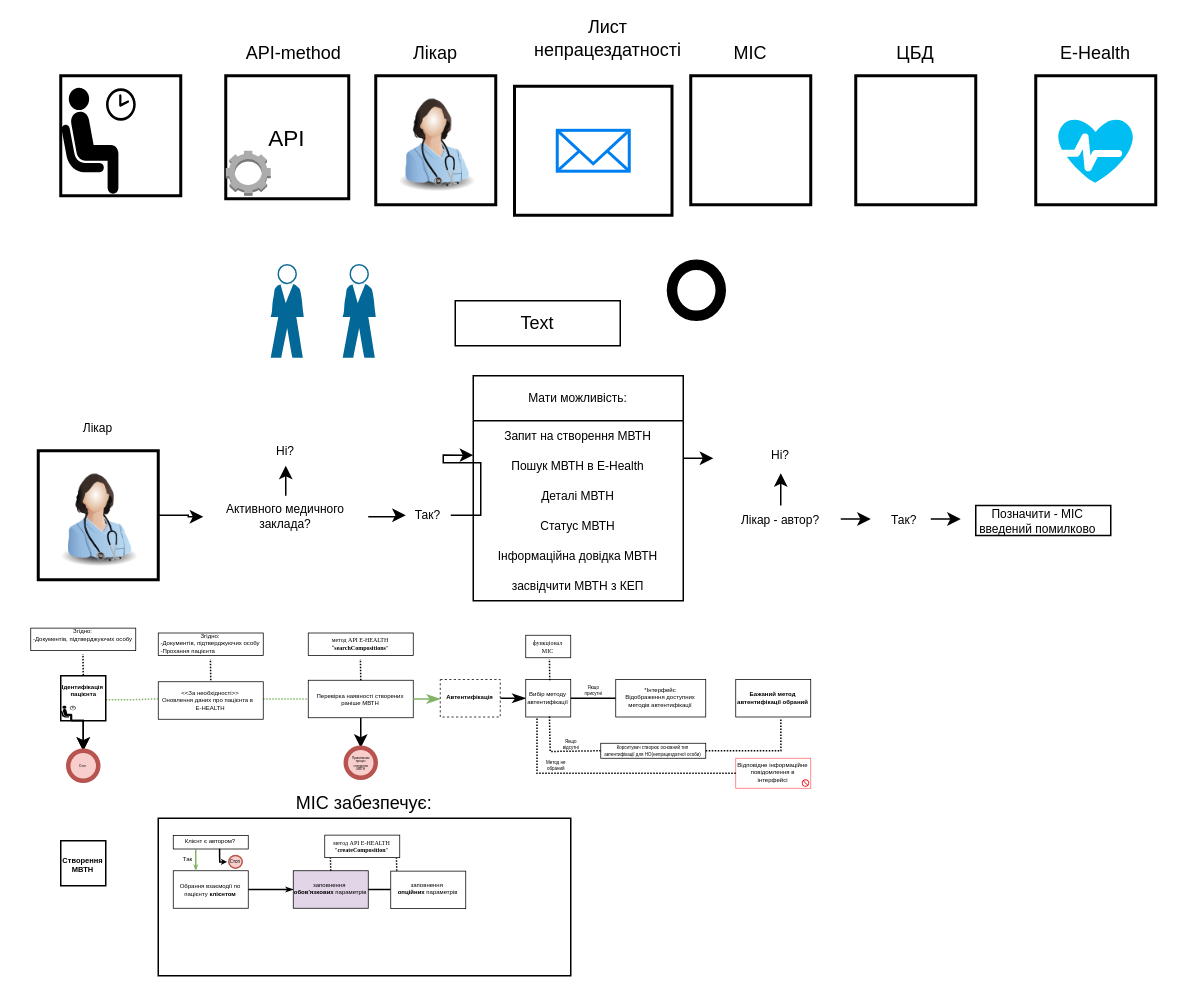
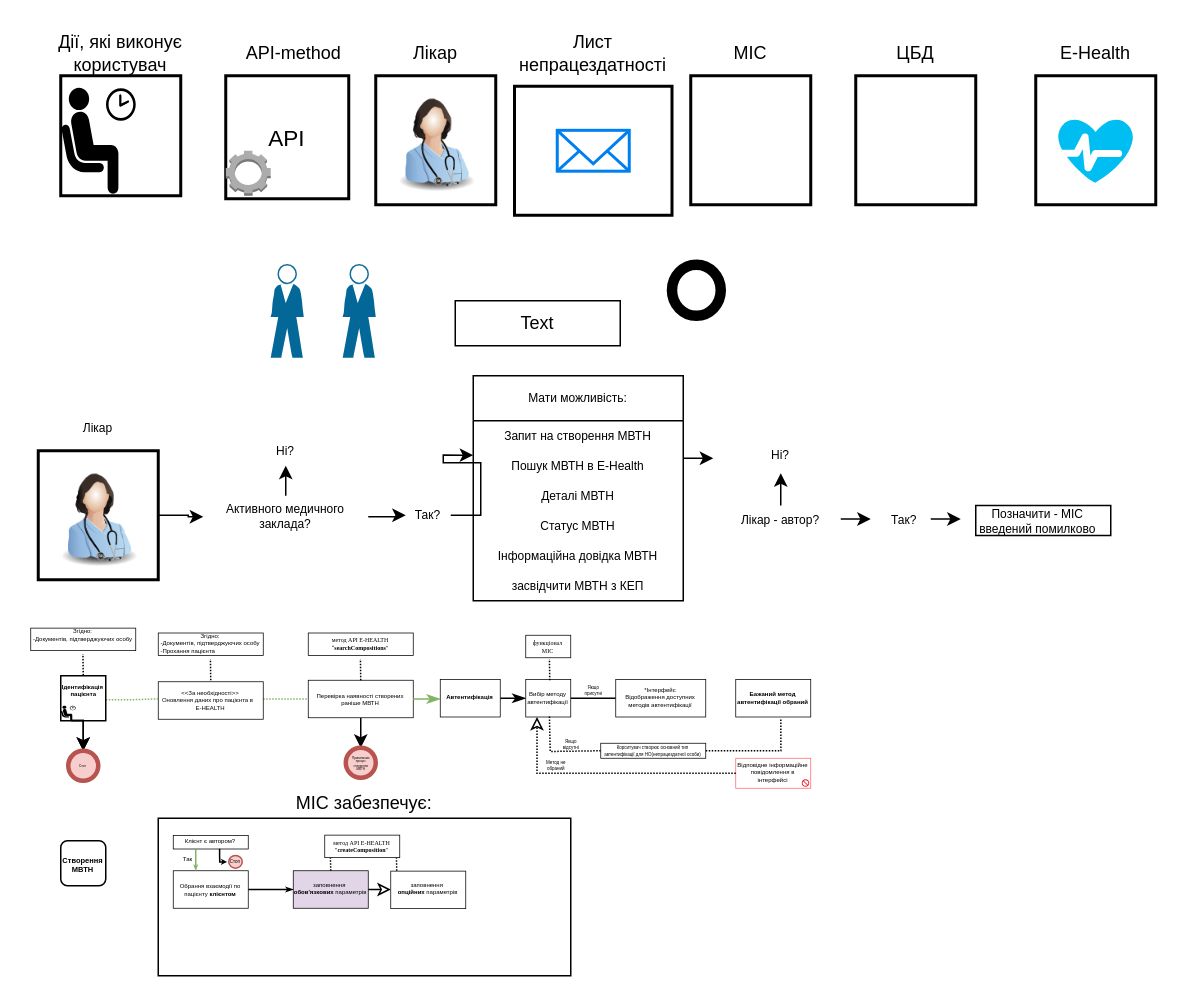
(608, 38) -> (593, 53)
none -> (121, 53)
(470, 698) -> (470, 698)
(537, 724) -> (537, 729)
(83, 863) -> (83, 863)
(383, 890) -> (379, 890)
